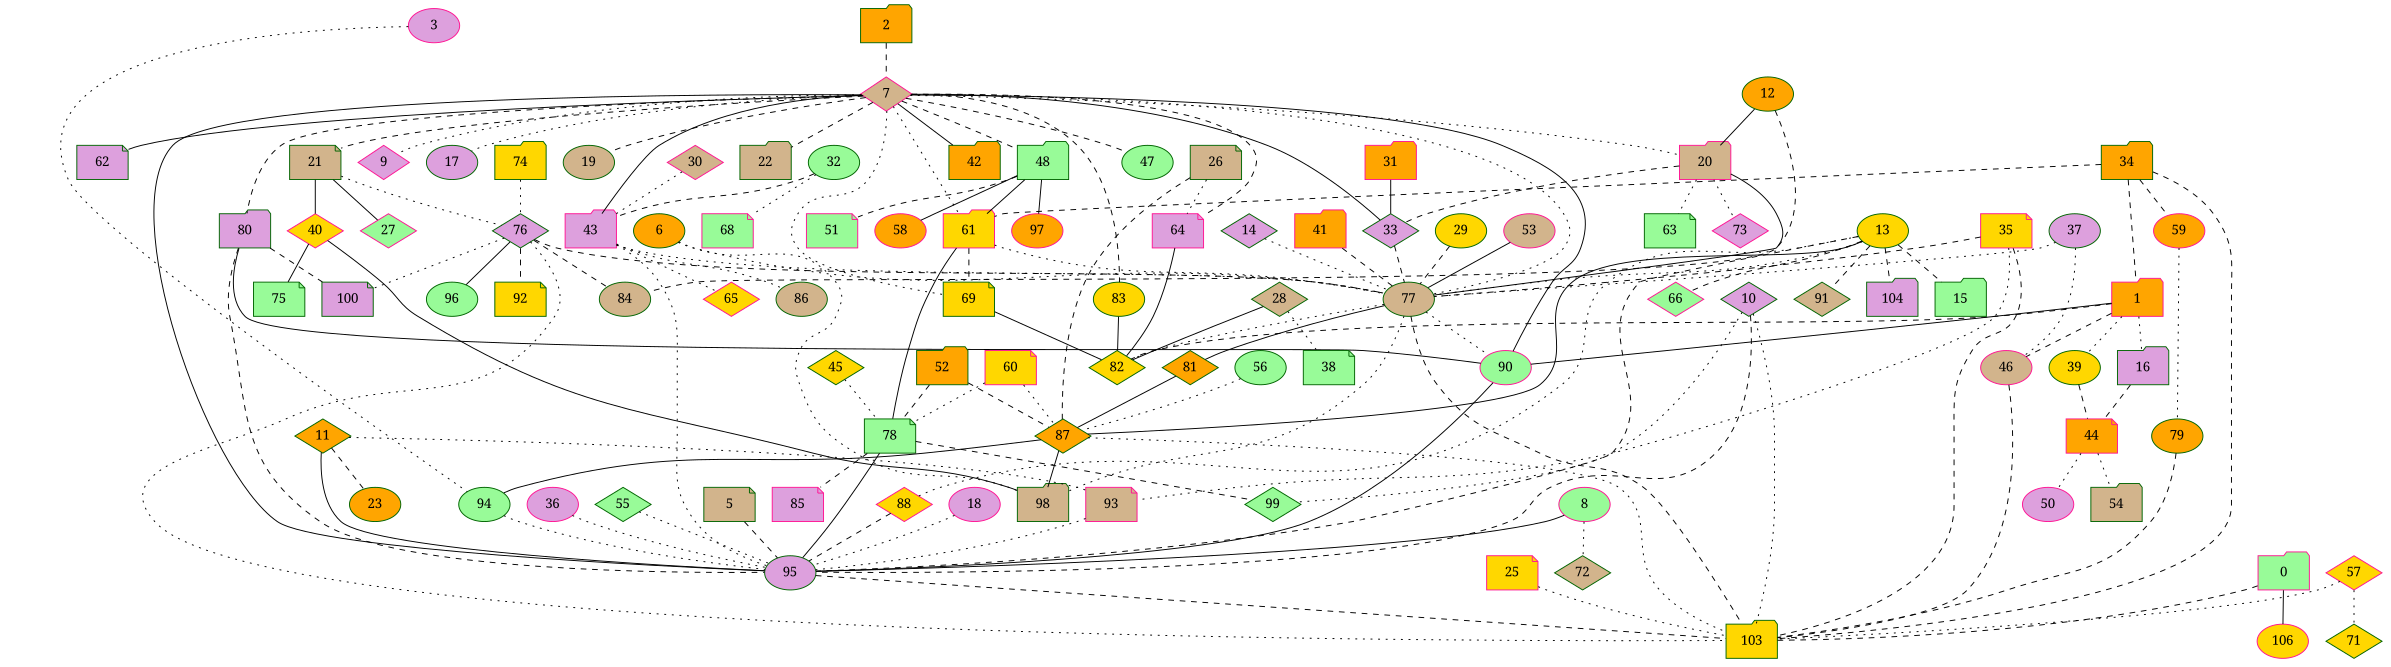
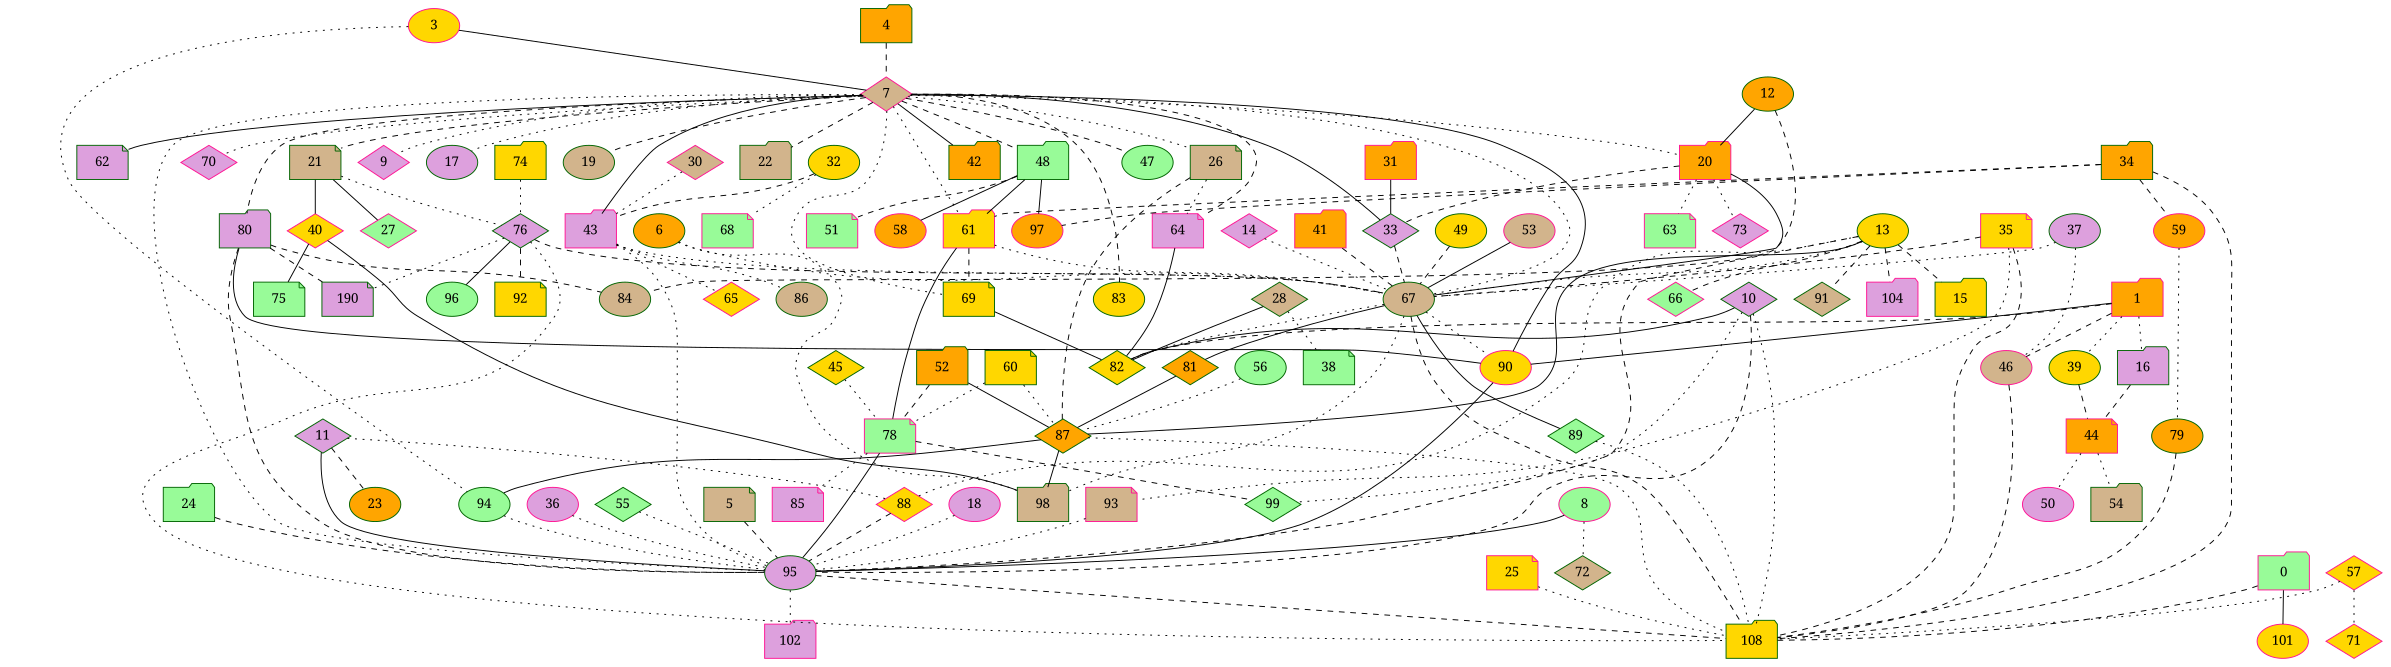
(434, 26) -> (434, 26)
(886, 26) -> (886, 26)
none -> (663, 60)
none -> (1051, 115)
none -> (209, 162)
(834, 162) -> (834, 162)
(1705, 162) -> (1705, 162)
(1249, 231) -> (1249, 231)
(1461, 231) -> (1461, 231)
(1670, 231) -> (1670, 231)
(2132, 231) -> (1581, 189)
(157, 245) -> (157, 245)
(570, 264) -> (436, 271)
(348, 299) -> (348, 299)
(1409, 299) -> (1409, 299)
(1892, 299) -> (1892, 299)
(1961, 299) -> (1961, 299)
(1118, 334) -> (1448, 334)
(1011, 368) -> (1011, 368)
(1506, 368) -> (1506, 368)
(1008, 405) -> (1008, 405)
(323, 436) -> (323, 436)
(890, 436) -> (890, 436)
none -> (1576, 436)
(719, 450) -> (618, 460)
(844, 470) -> (844, 470)
none -> (189, 504)
none -> (790, 641)
(1752, 641) -> (1752, 641)
(2283, 641) -> (2283, 641)
(2354, 641) -> (2354, 641)
